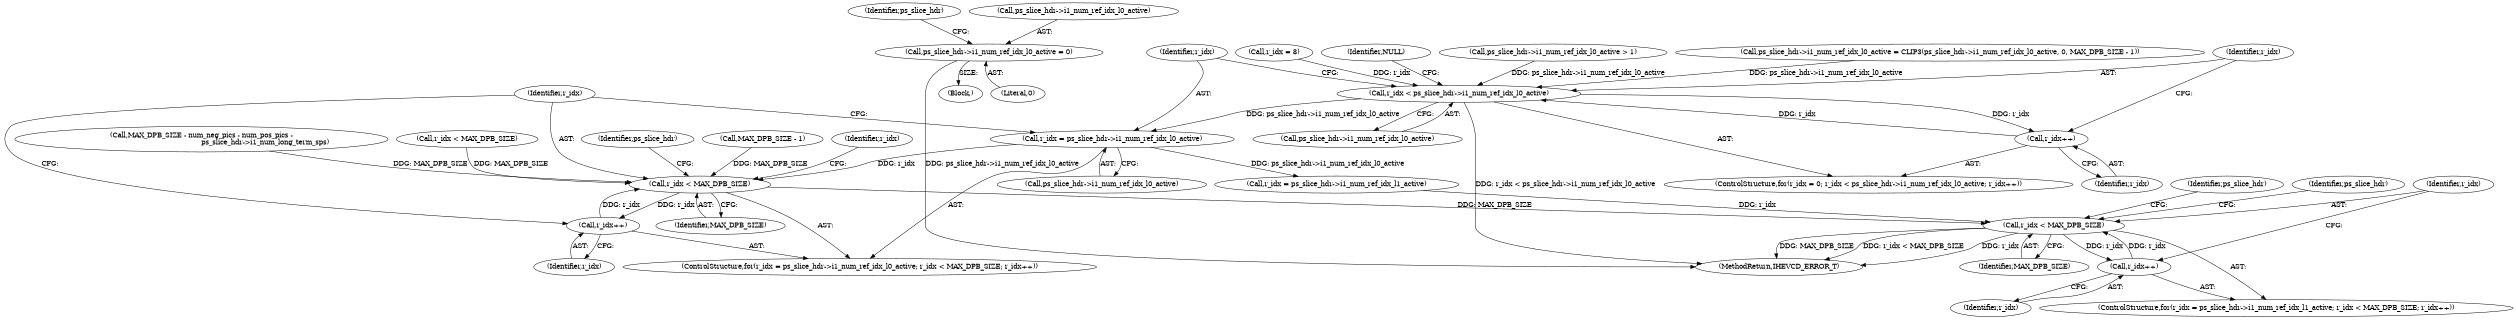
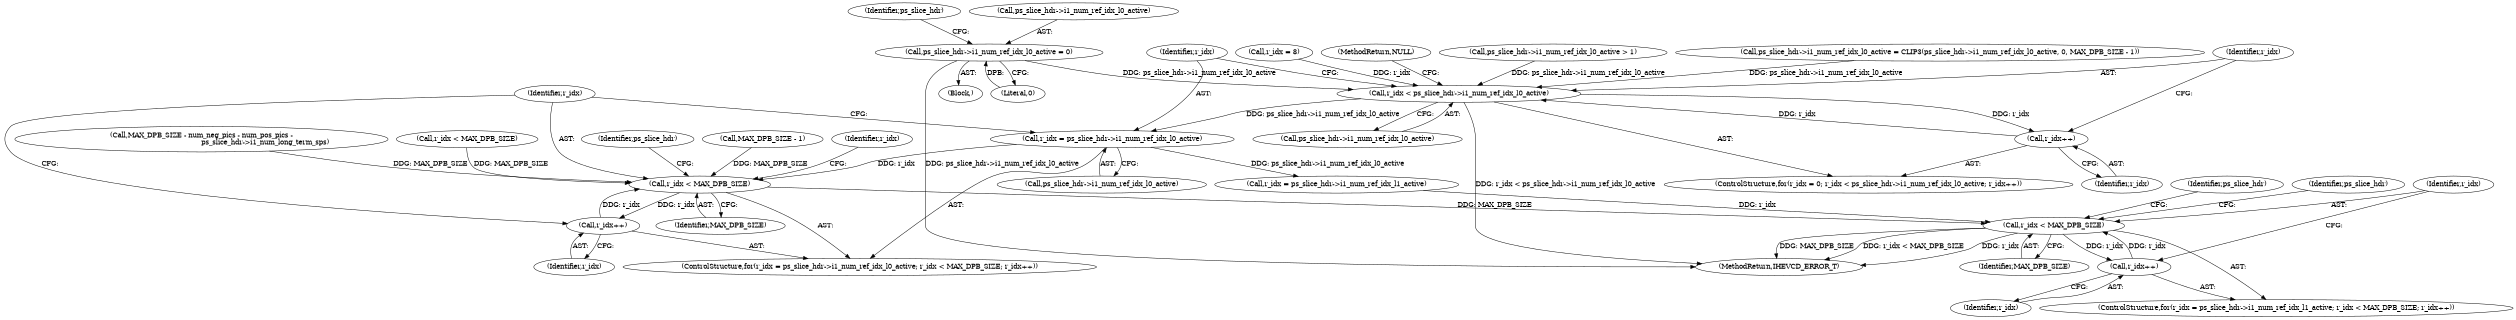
(1376, 53) -> (1376, 53)
none -> (1008, 70)
(970, 73) -> (970, 73)
(997, 73) -> (997, 73)
none -> (1186, 82)
